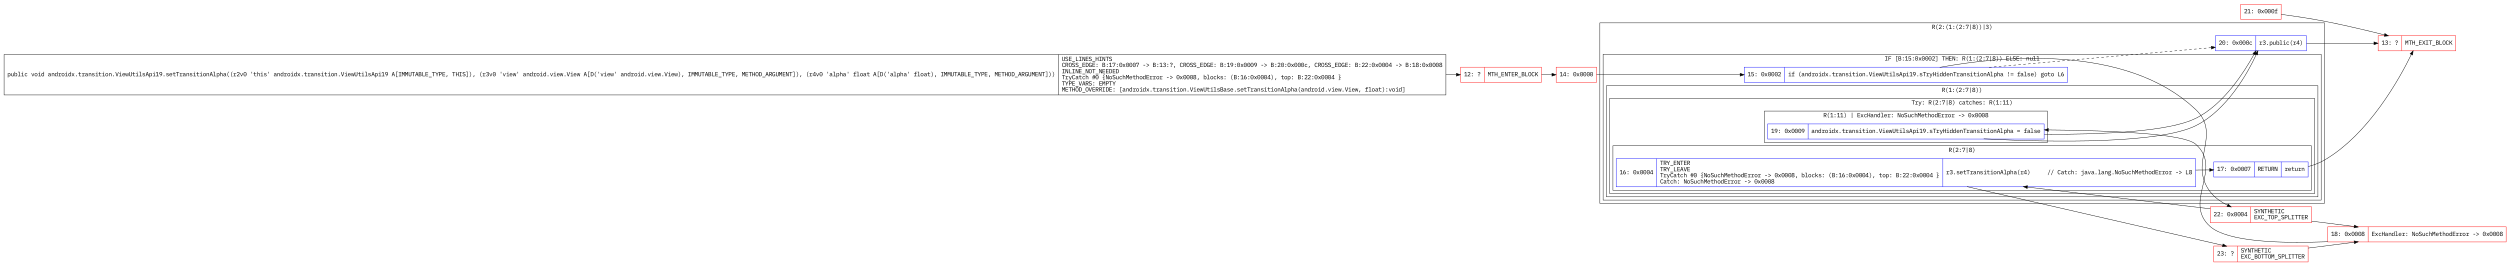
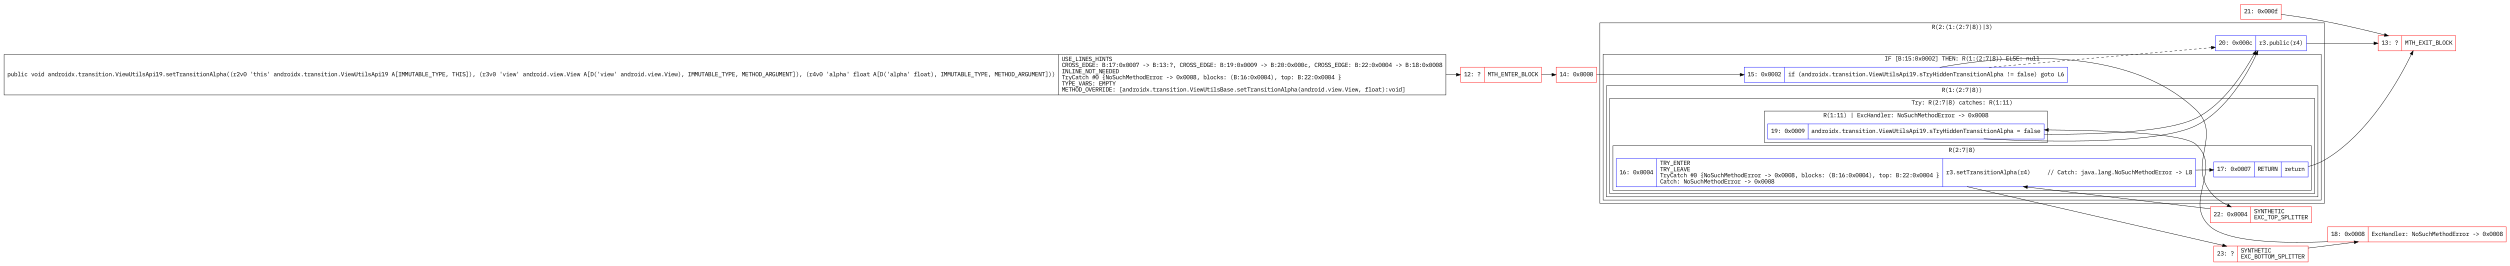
(2333, 224) -> none
